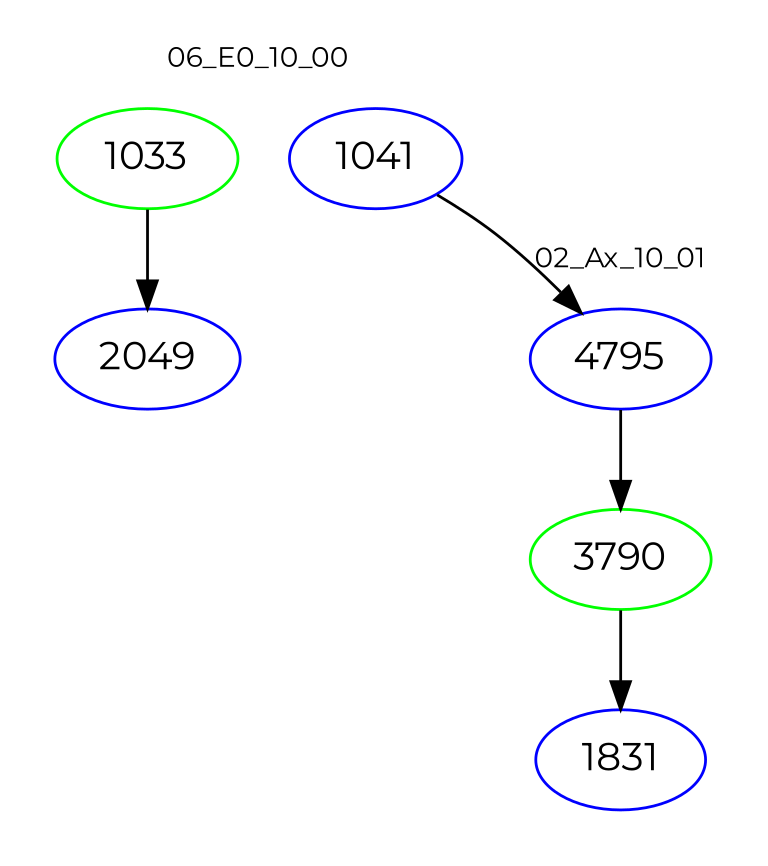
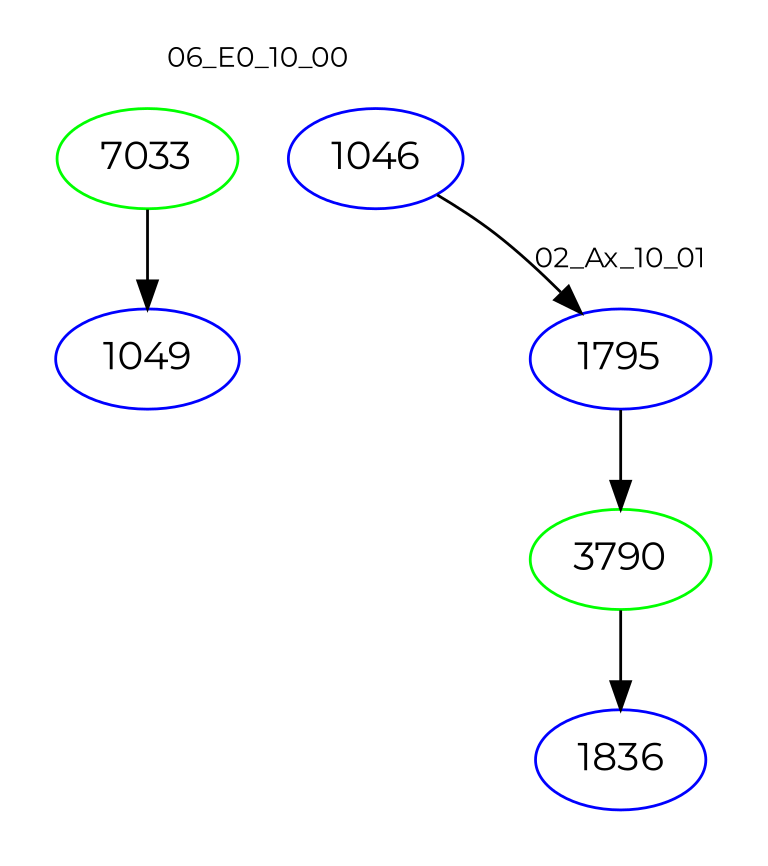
(148, 159) -> (148, 159)
(376, 159) -> (376, 159)
(148, 359) -> (148, 359)
(621, 359) -> (621, 359)
(621, 760) -> (621, 760)
